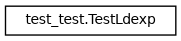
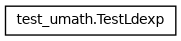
(91, 21) -> (91, 21)
